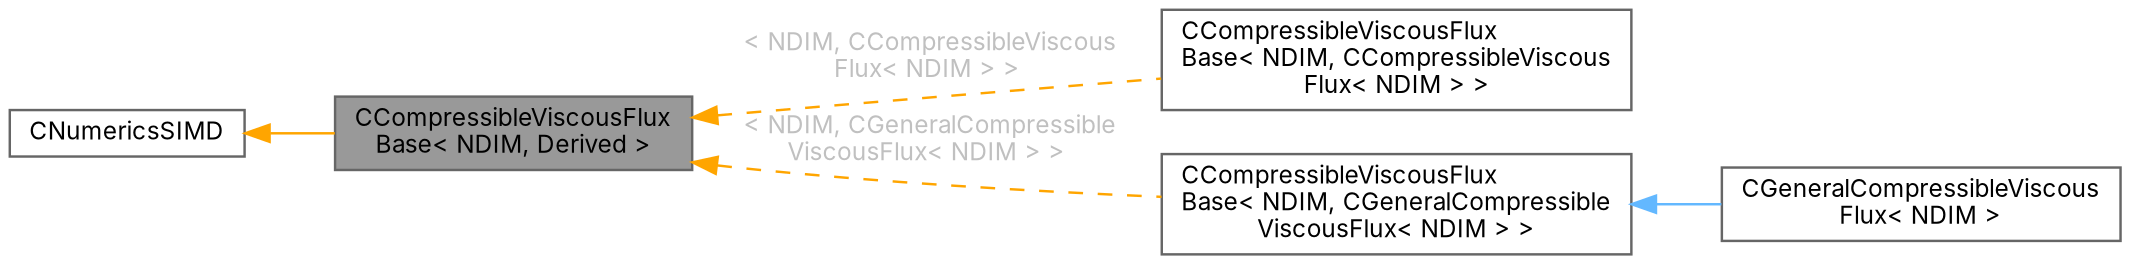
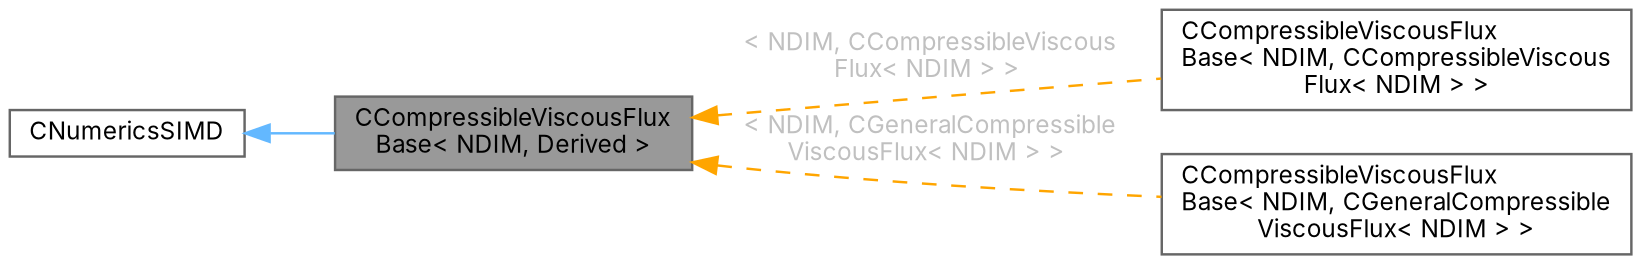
(303, 133) -> (303, 133)
(1921, 204) -> none
